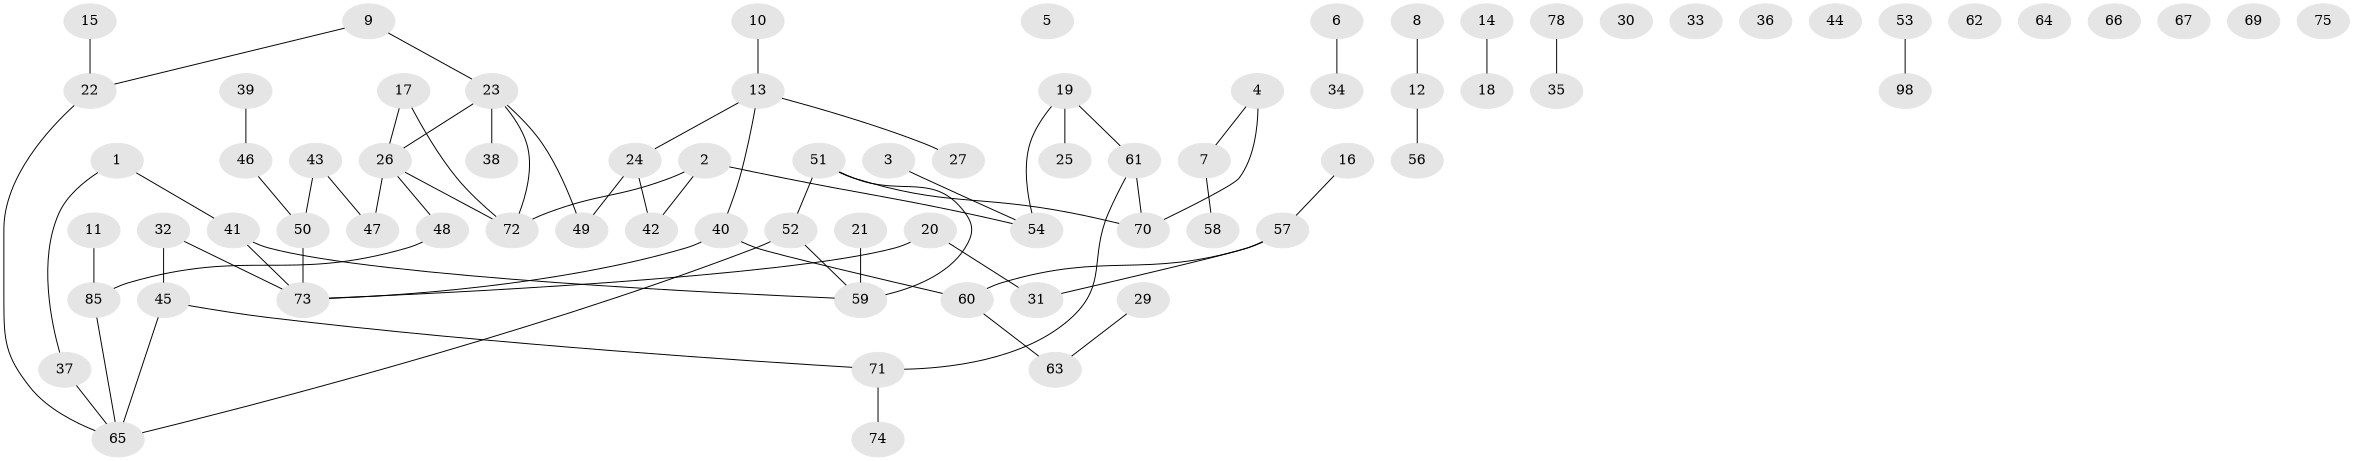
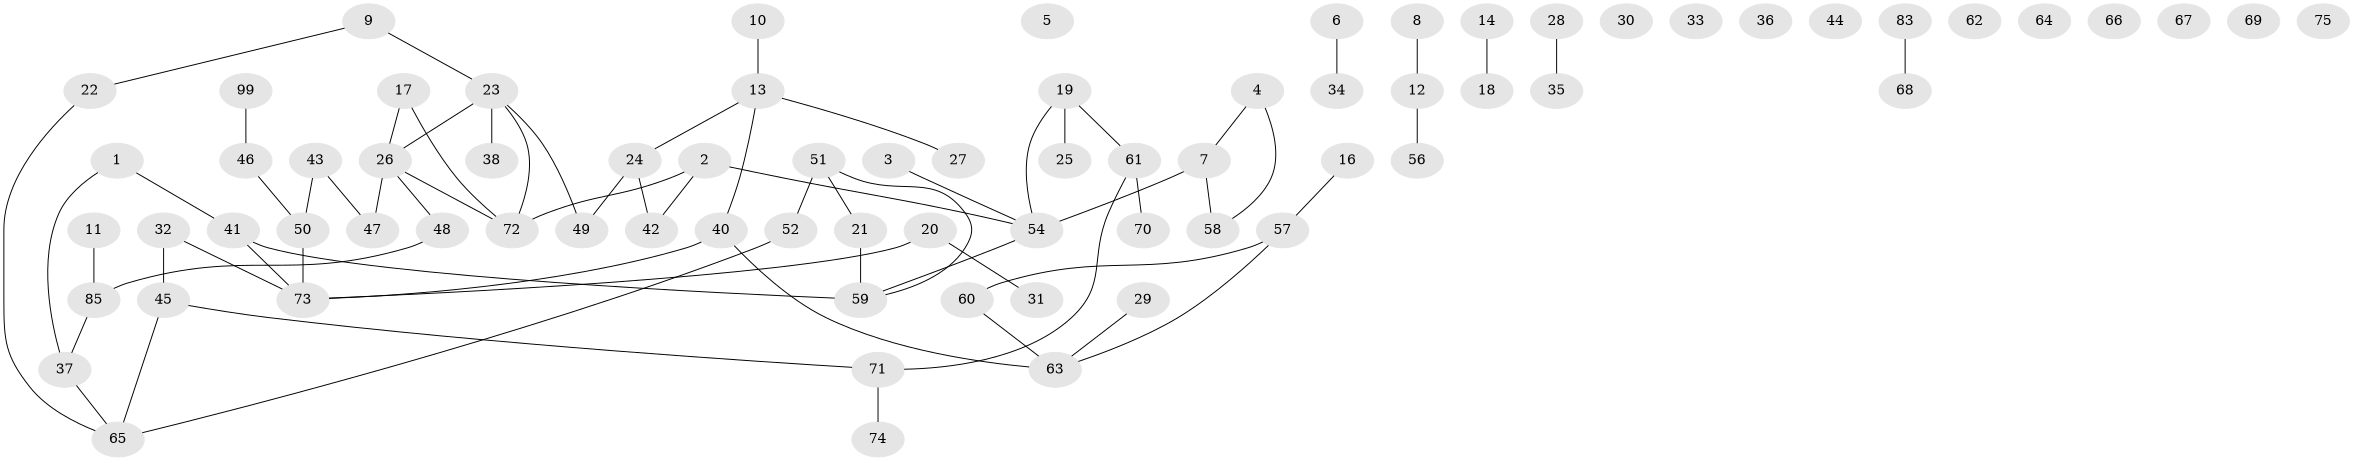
(90, 21) -> none
(1557, 21) -> (1557, 21)
(1905, 21) -> (1905, 21)
(246, 91) -> (246, 91)
(1905, 91) -> (1905, 91)
(1234, 182) -> (1274, 171)
none -> (1122, 197)
(993, 202) -> (840, 196)
(816, 256) -> (962, 261)
(841, 270) -> (869, 335)
(1163, 270) -> (1181, 316)
(106, 370) -> (79, 335)
